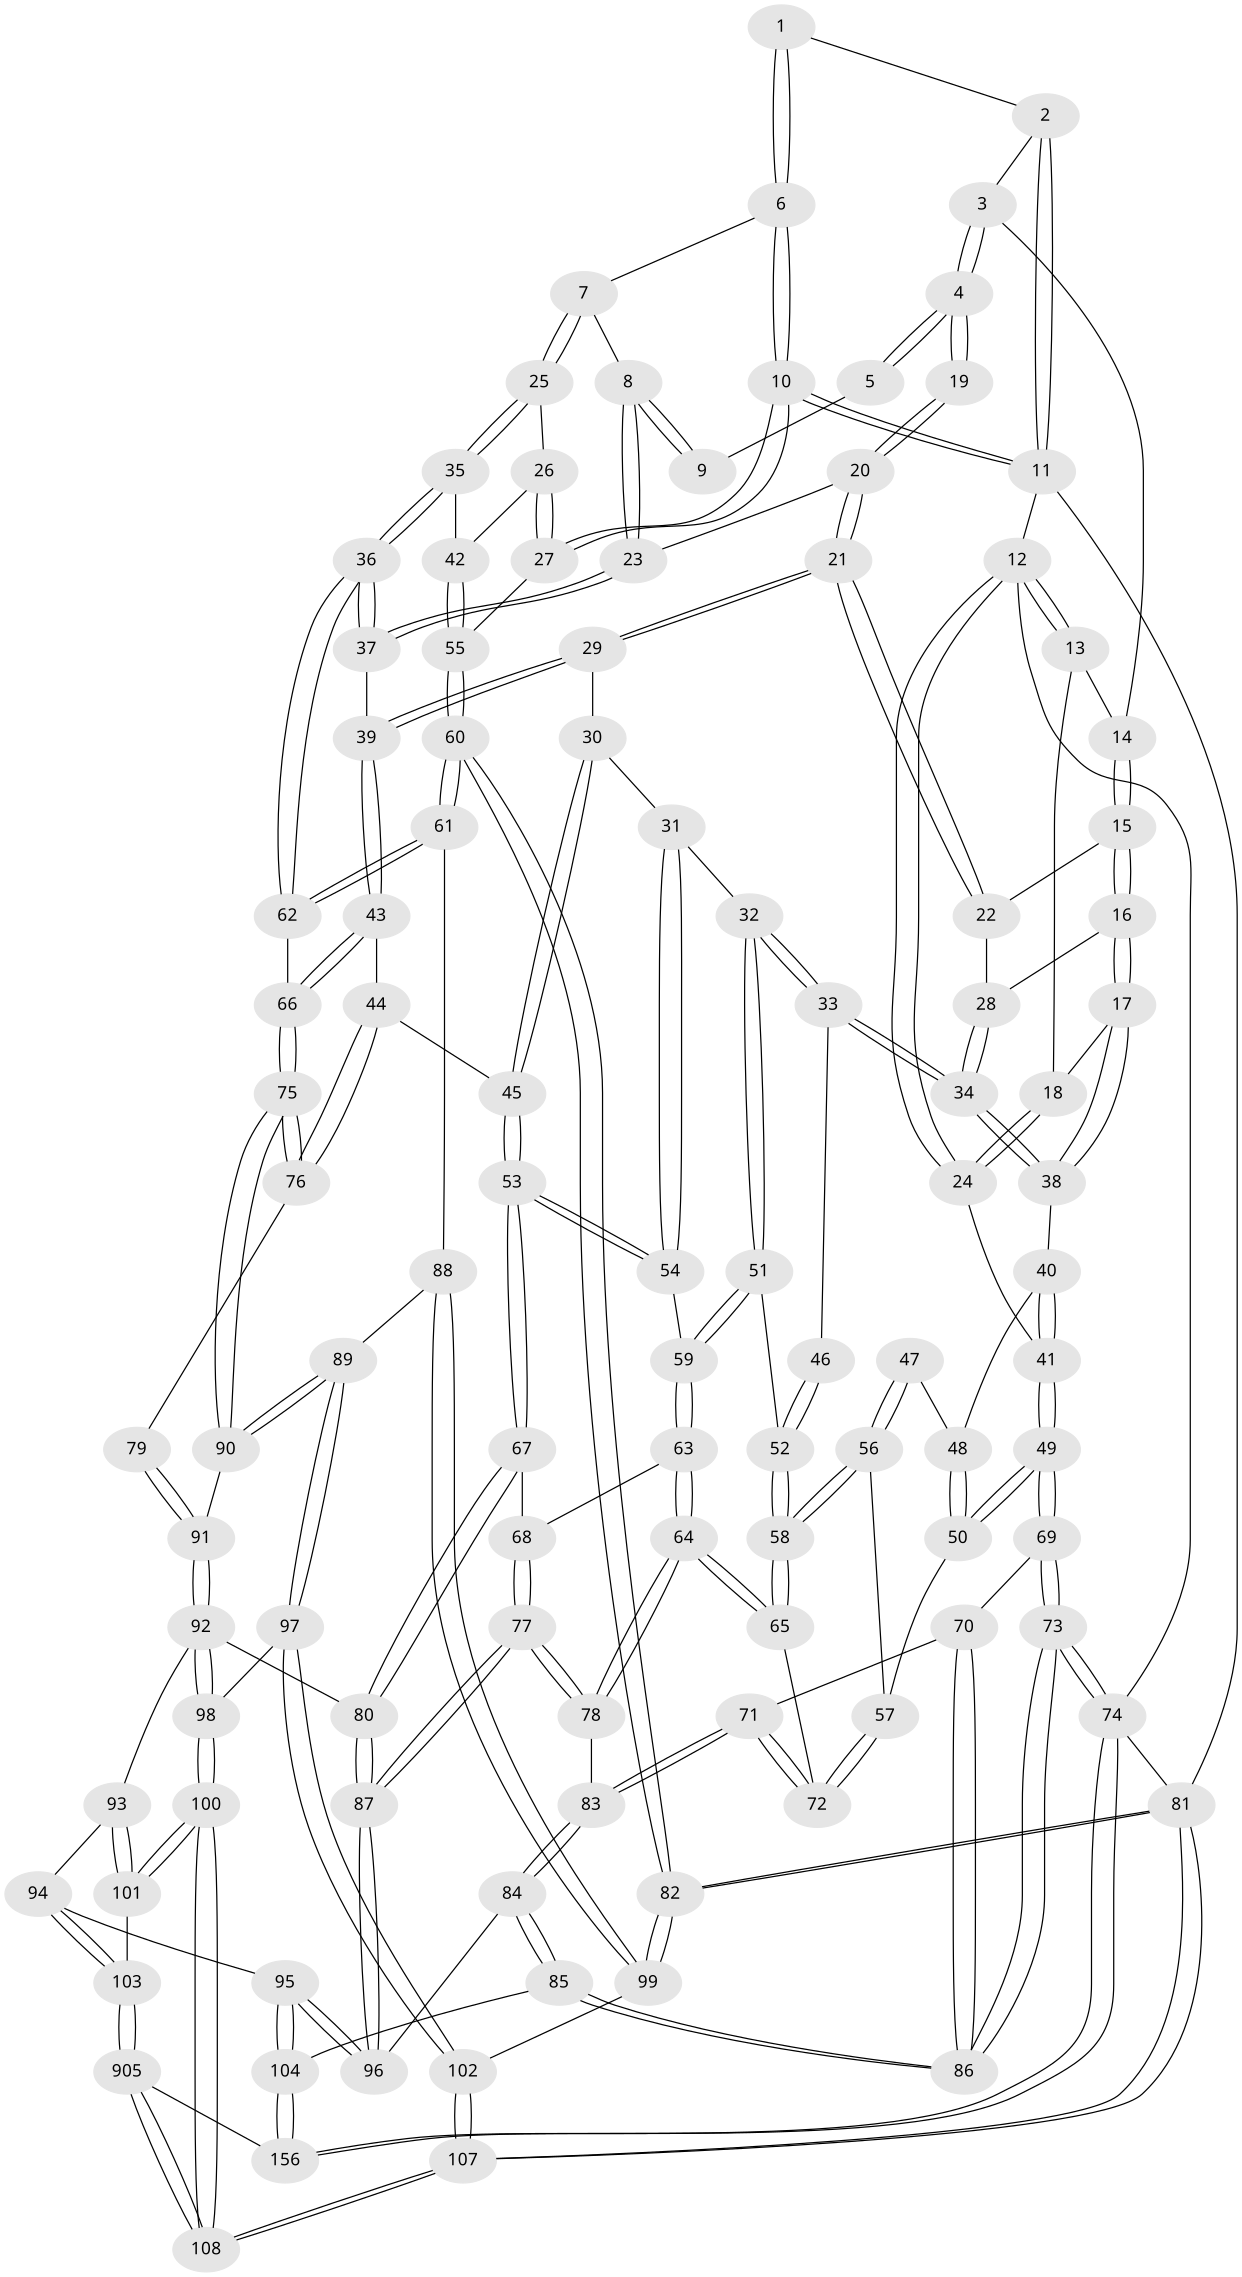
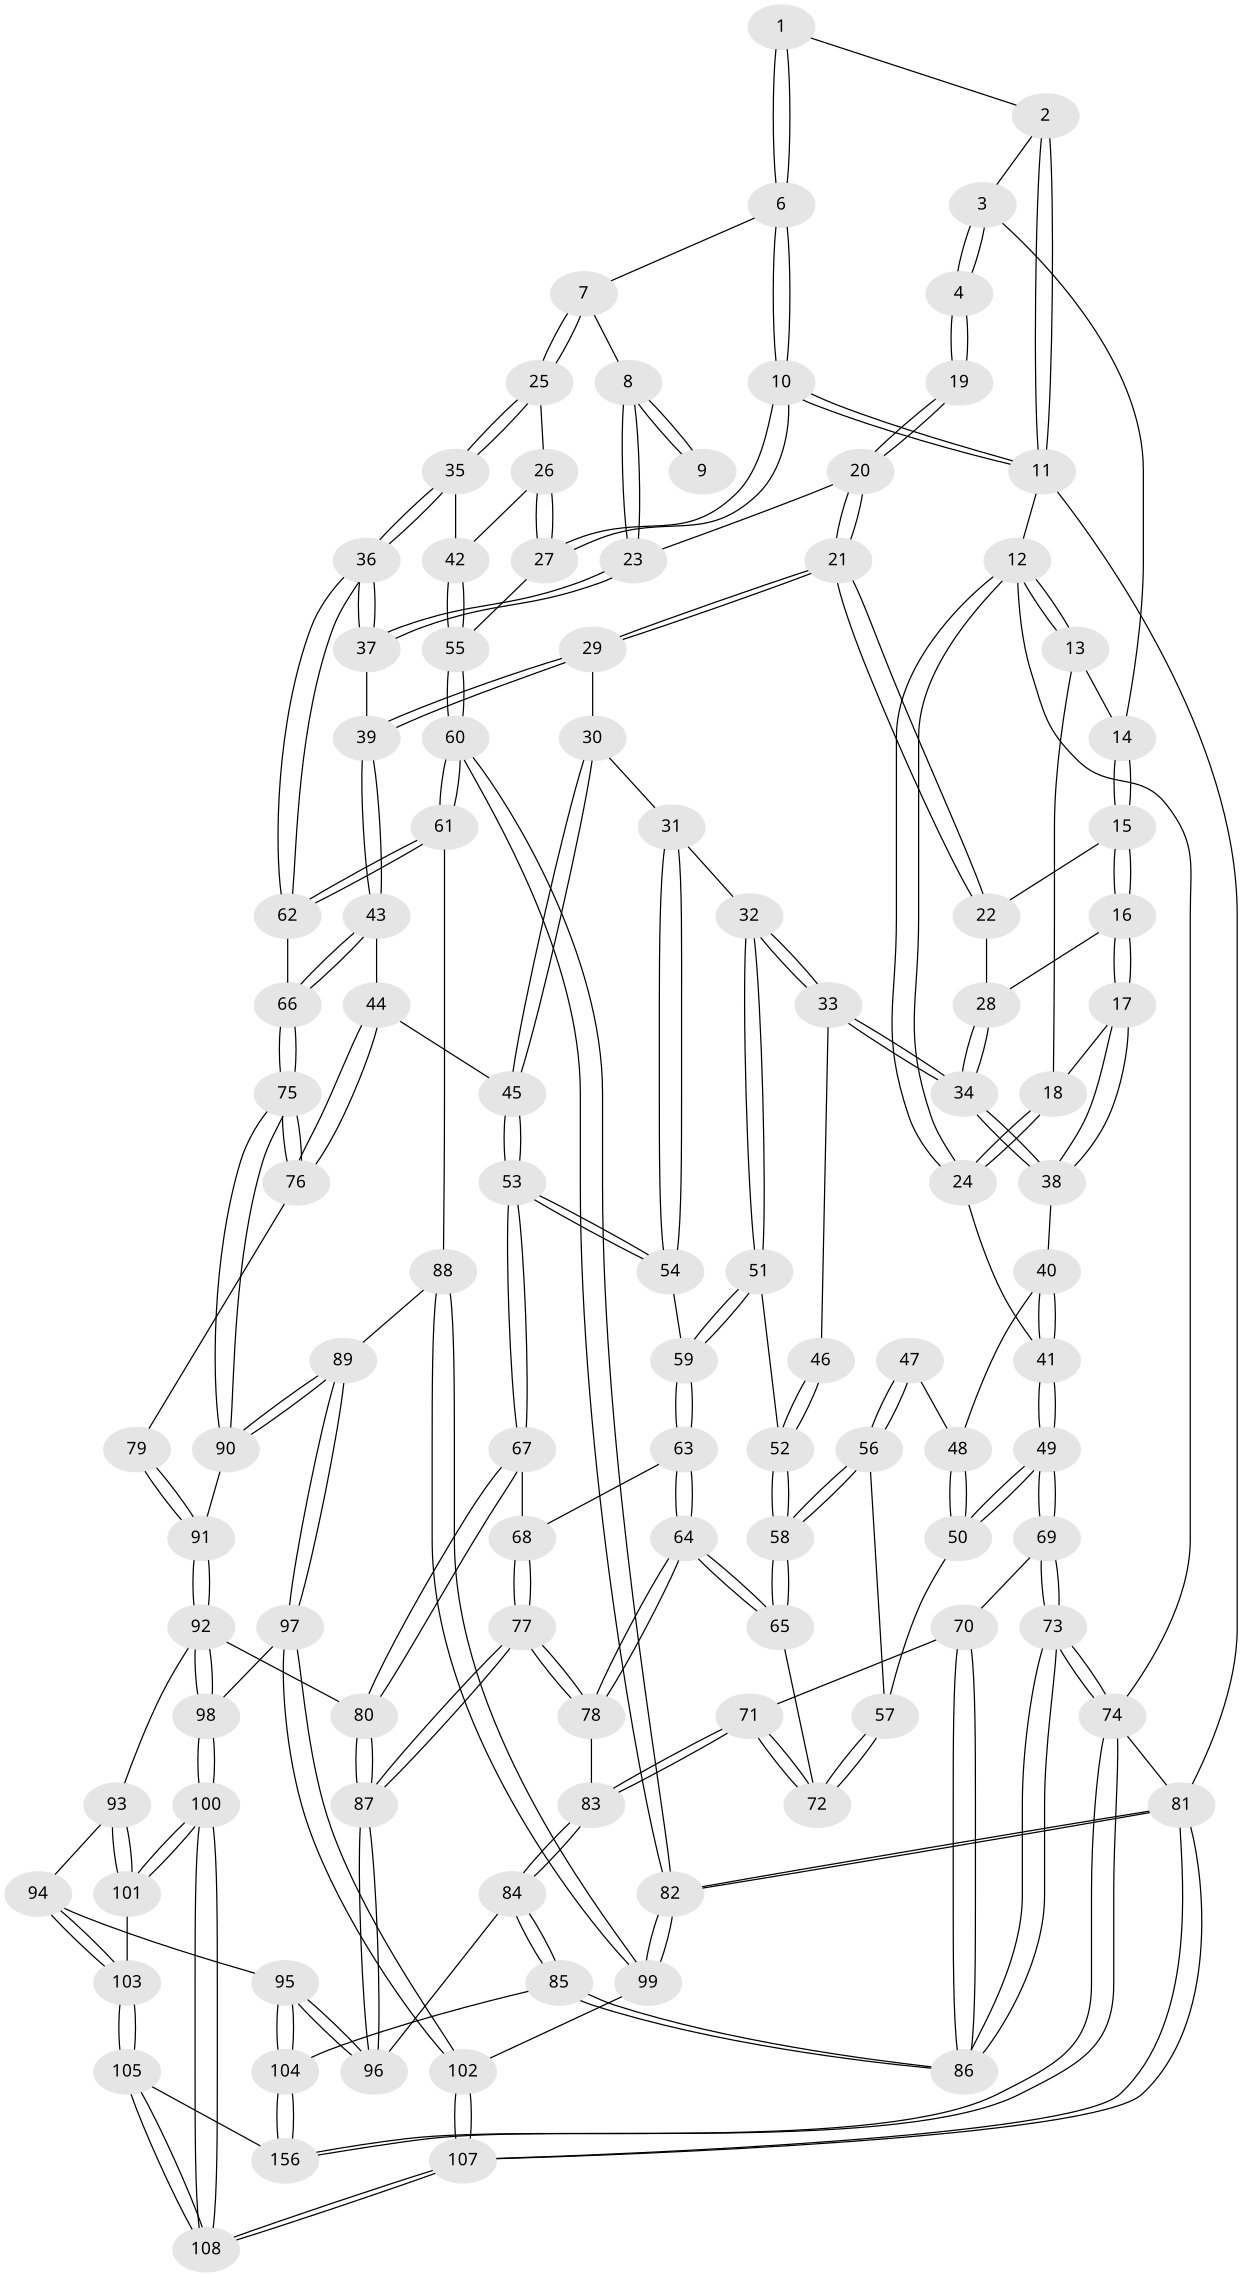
(870, 383) -> none
(127, 2072) -> (127, 2072)
